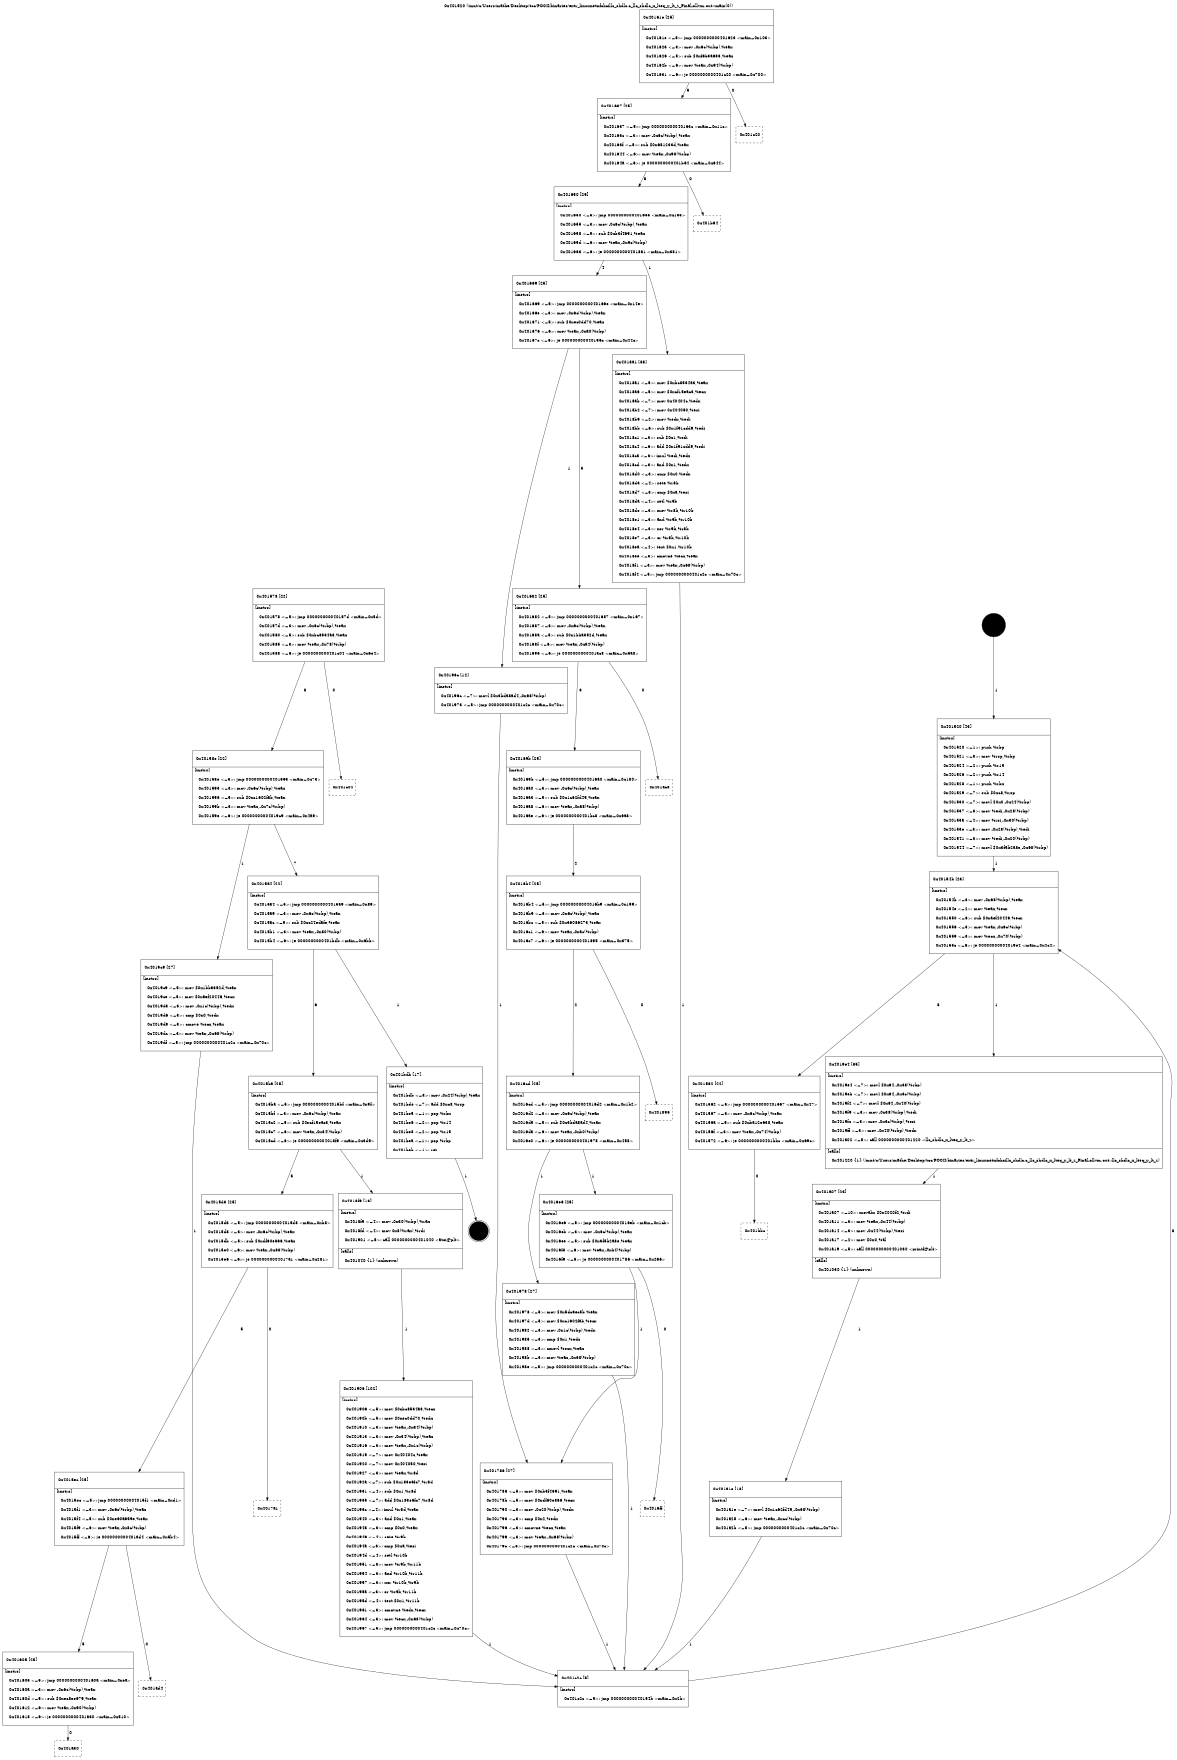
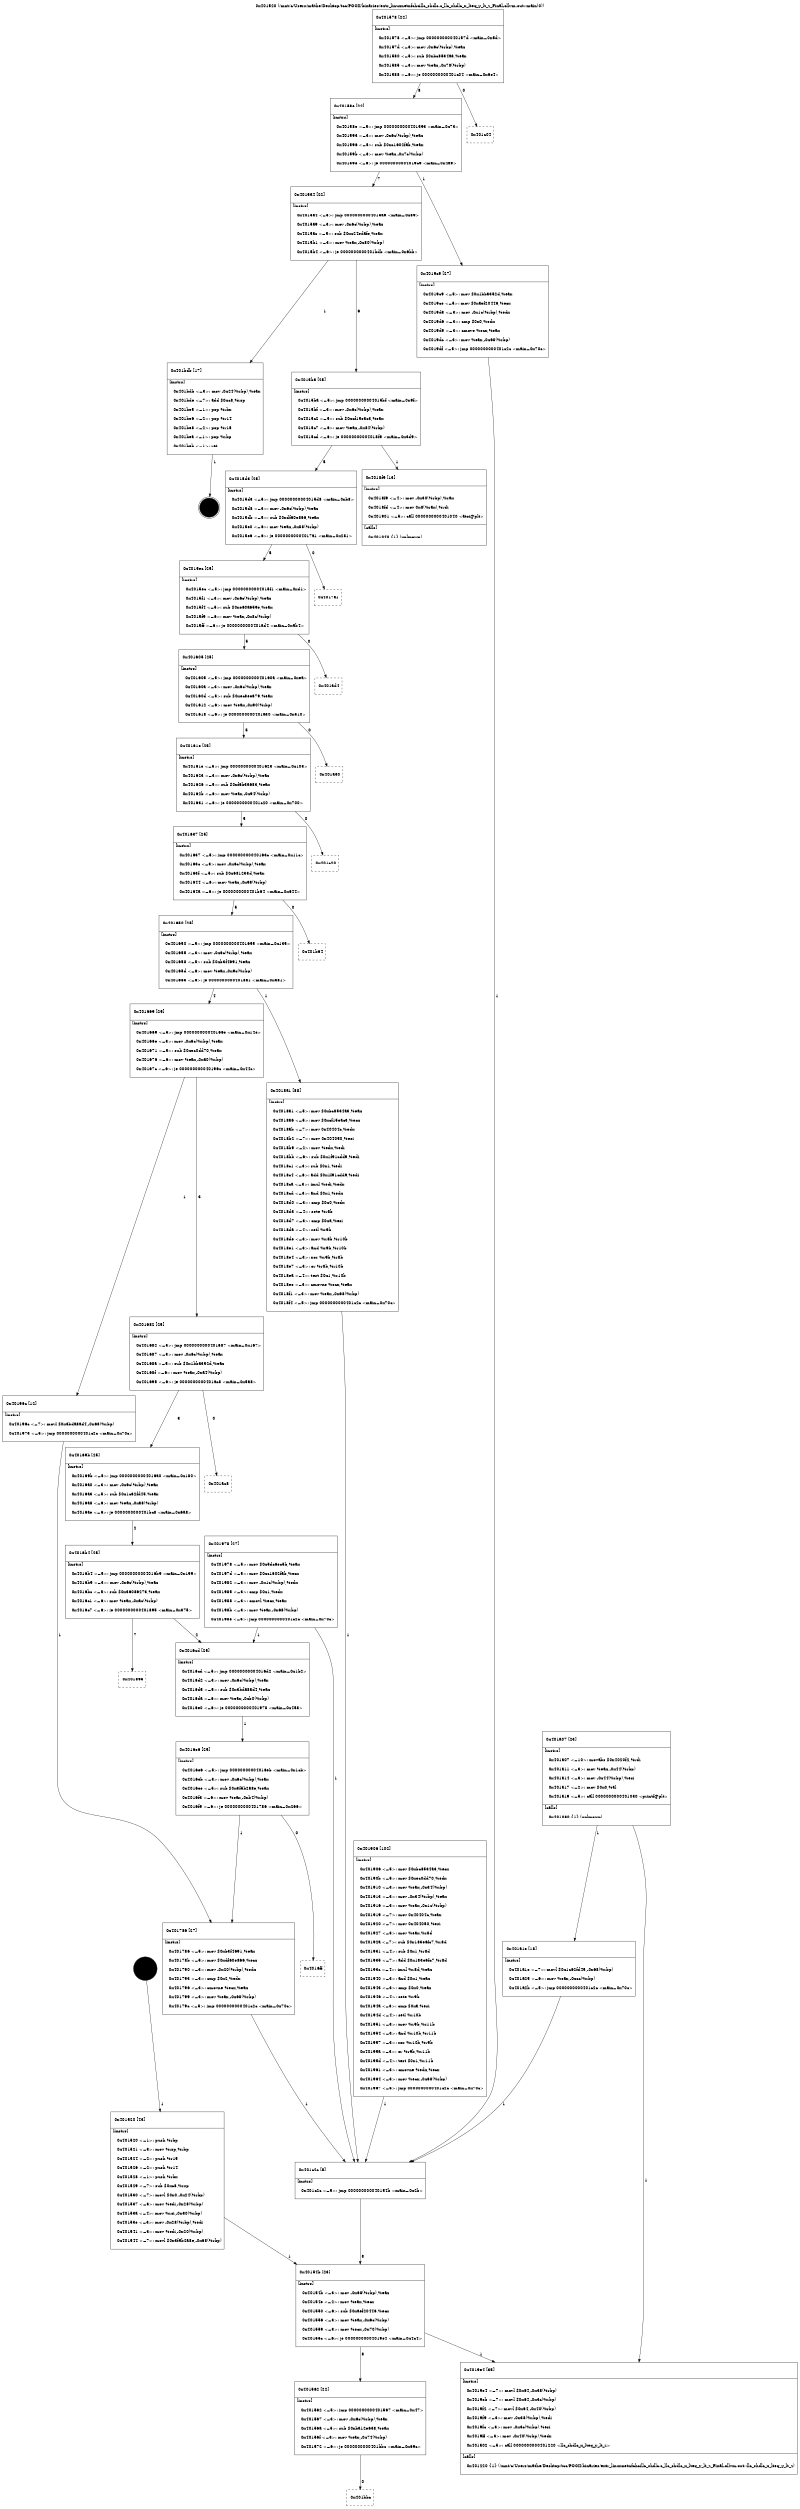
none -> (244, 729)
(642, 1005) -> (134, 1635)
(932, 1175) -> (644, 2092)
(530, 1214) -> (256, 1634)
(402, 1323) -> none
